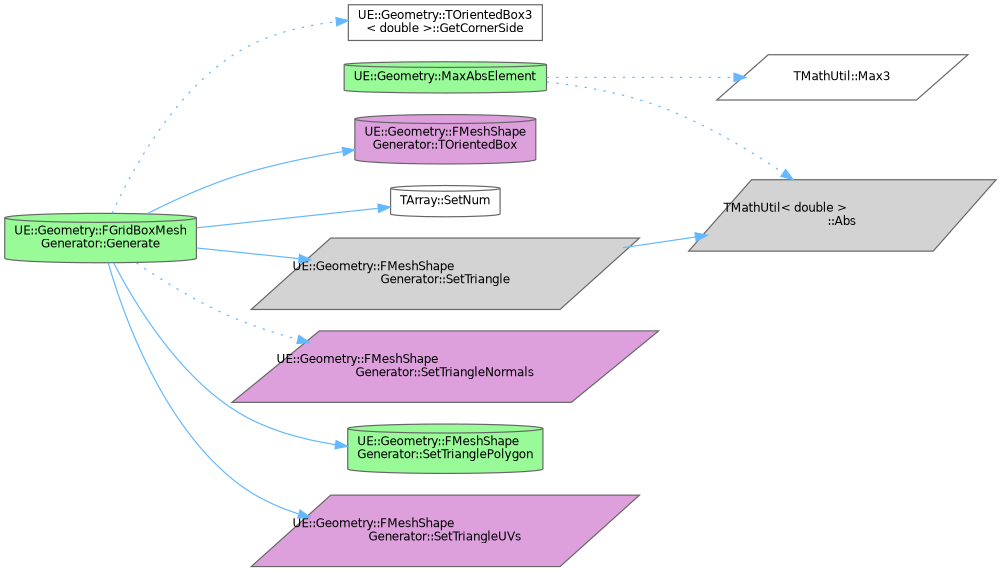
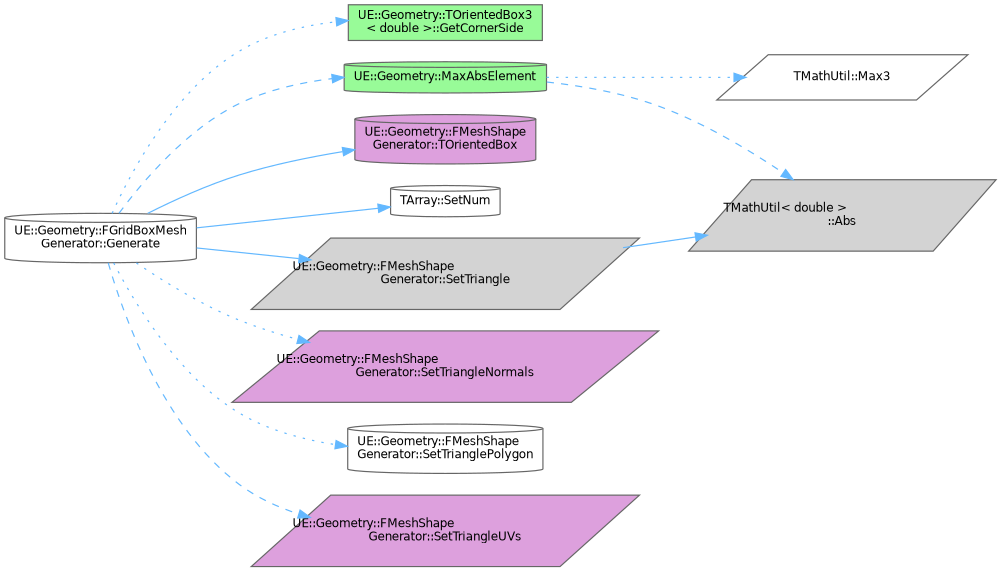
(445, 23) -> (445, 23)
(671, 111) -> (671, 111)
none -> (210, 121)
(101, 238) -> (101, 238)
(201, 384) -> (201, 384)
(174, 412) -> (174, 412)
(445, 449) -> (445, 449)
